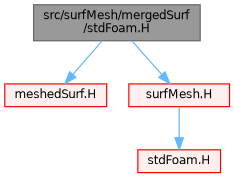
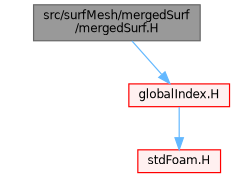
(117, 23) -> (117, 23)
(56, 95) -> none
(179, 95) -> (179, 95)
